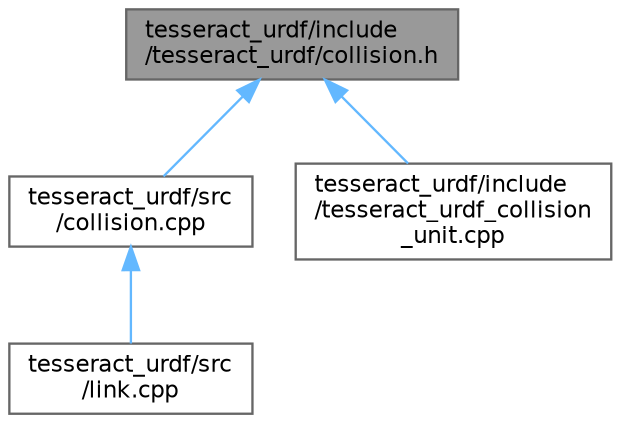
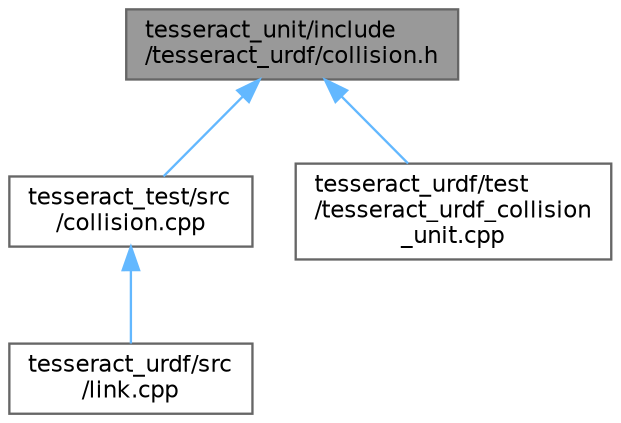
(292, 44) -> (292, 44)
(131, 212) -> (131, 212)
(453, 212) -> (453, 212)
